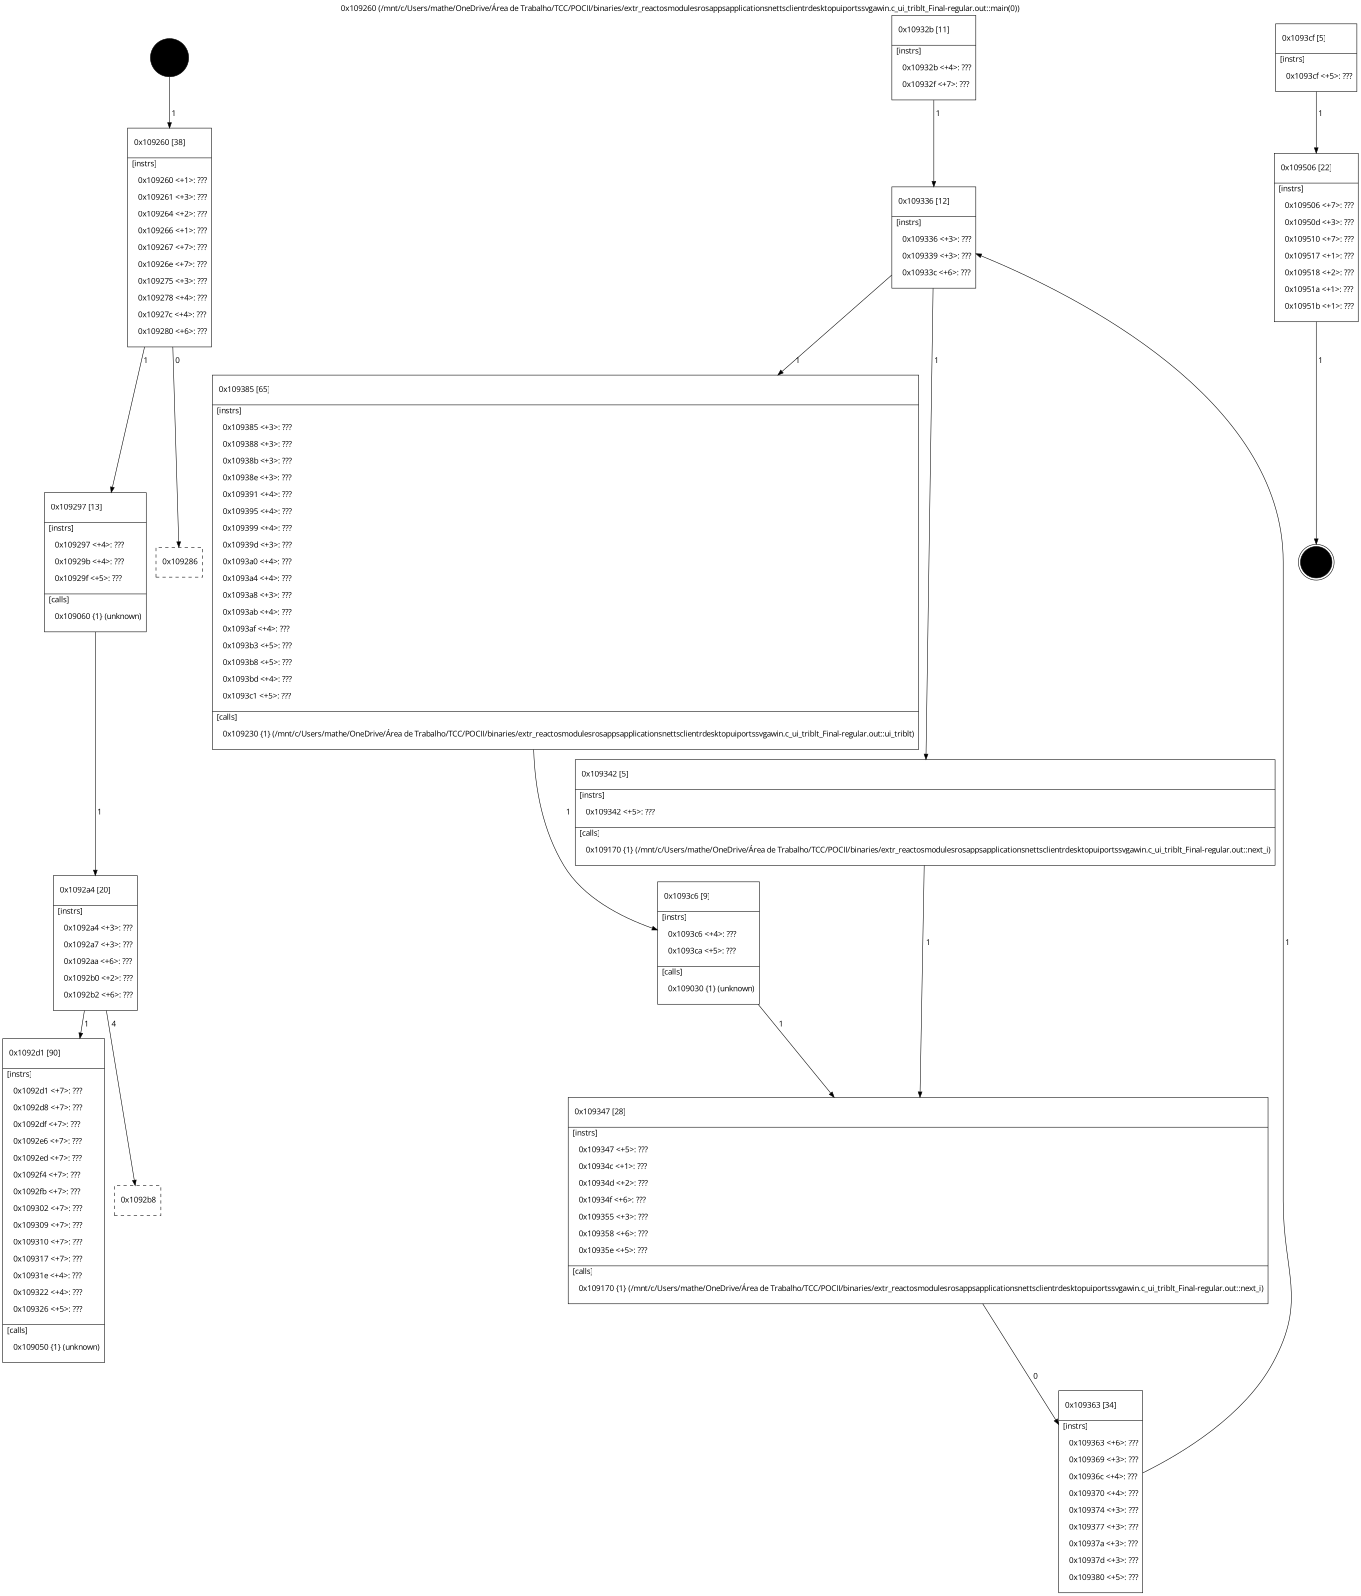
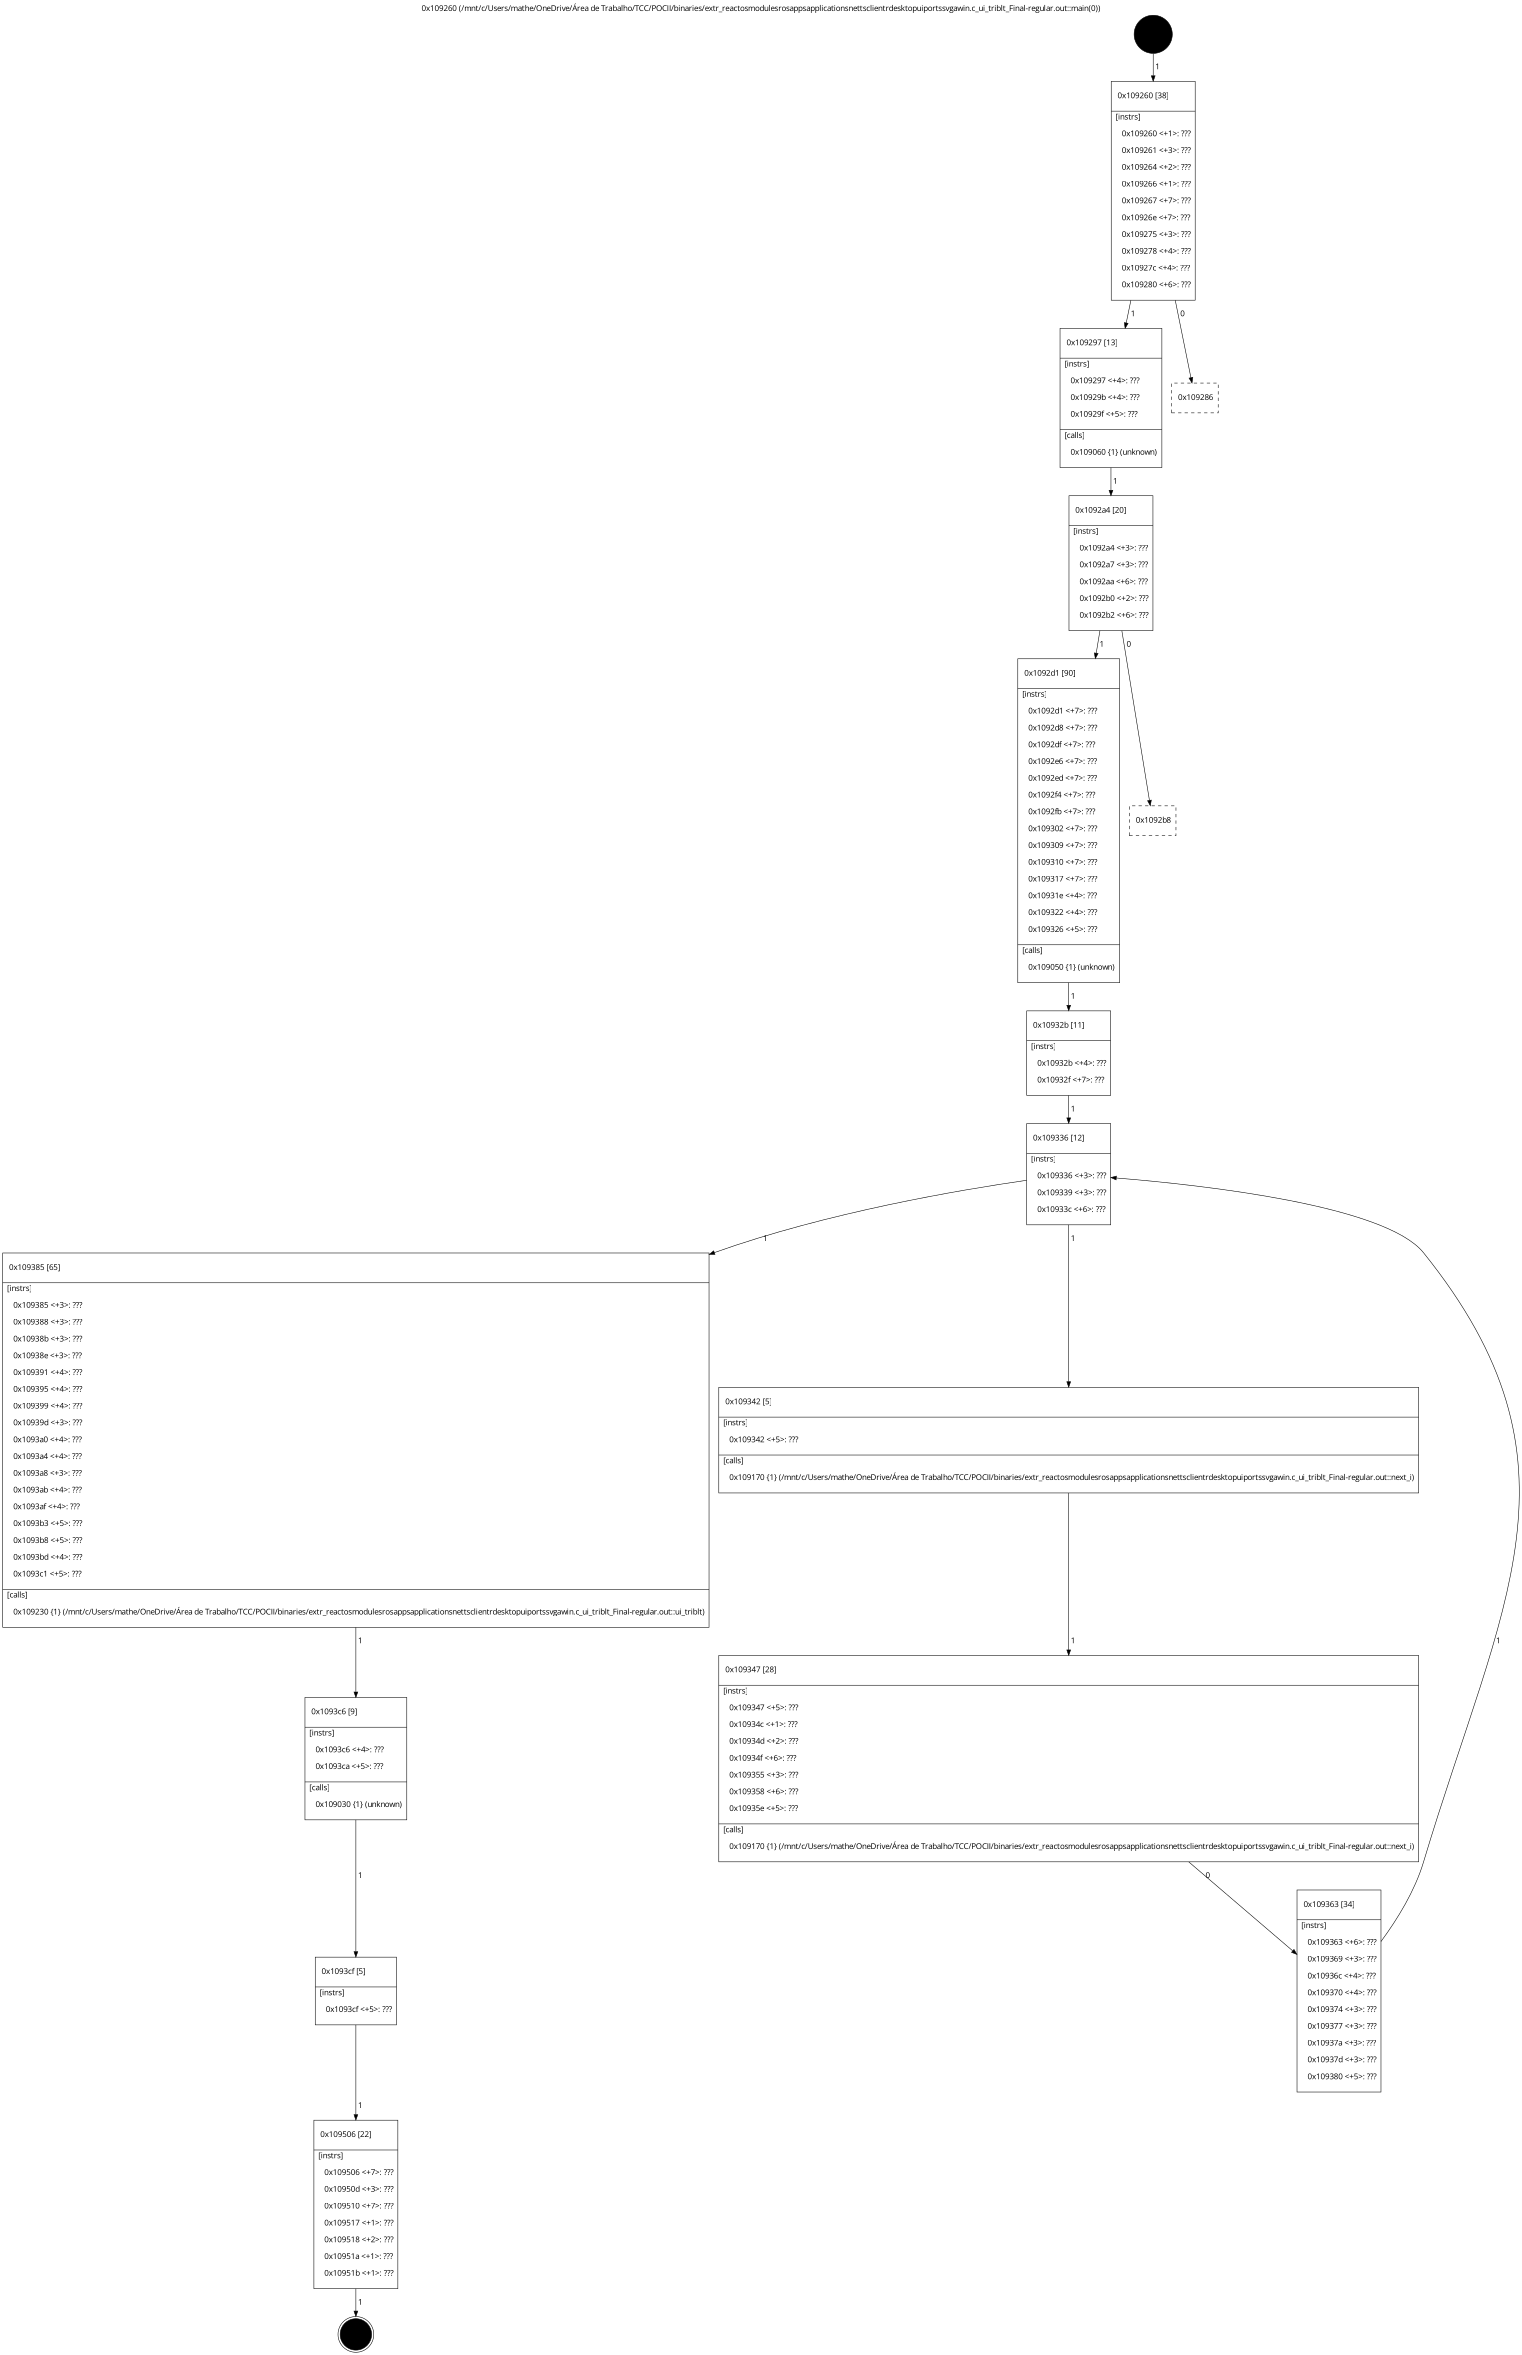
none -> (1069, 994)
(113, 1025) -> (1128, 645)
(794, 1049) -> (356, 1886)
